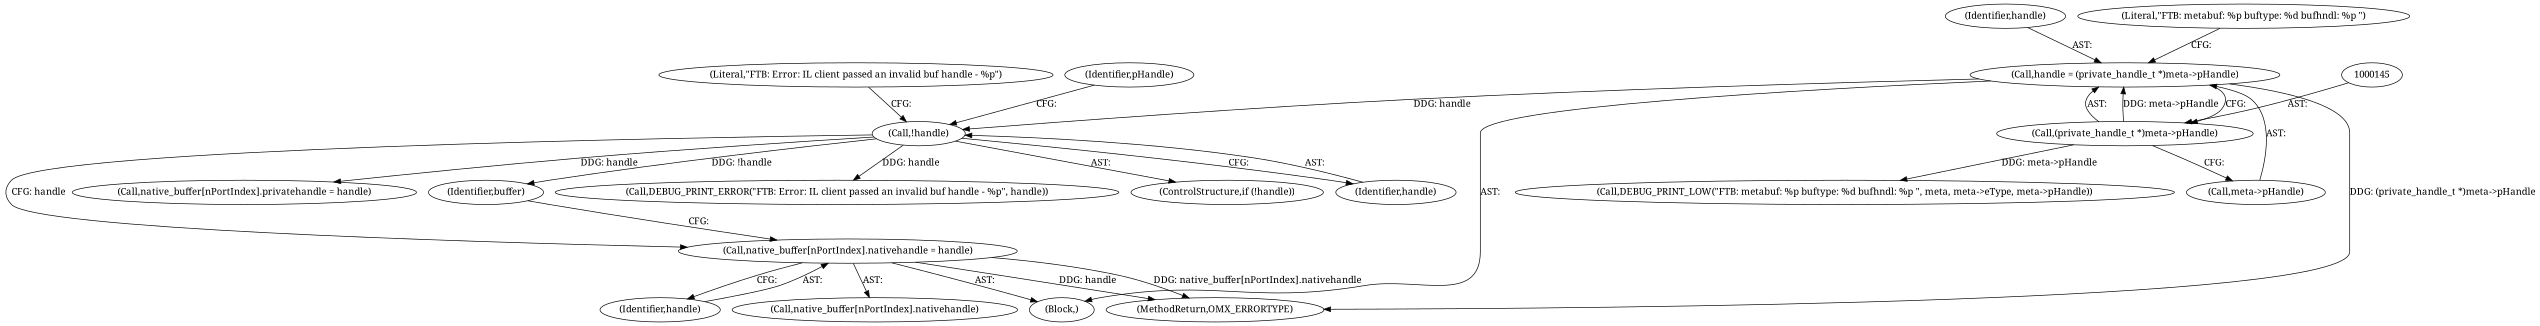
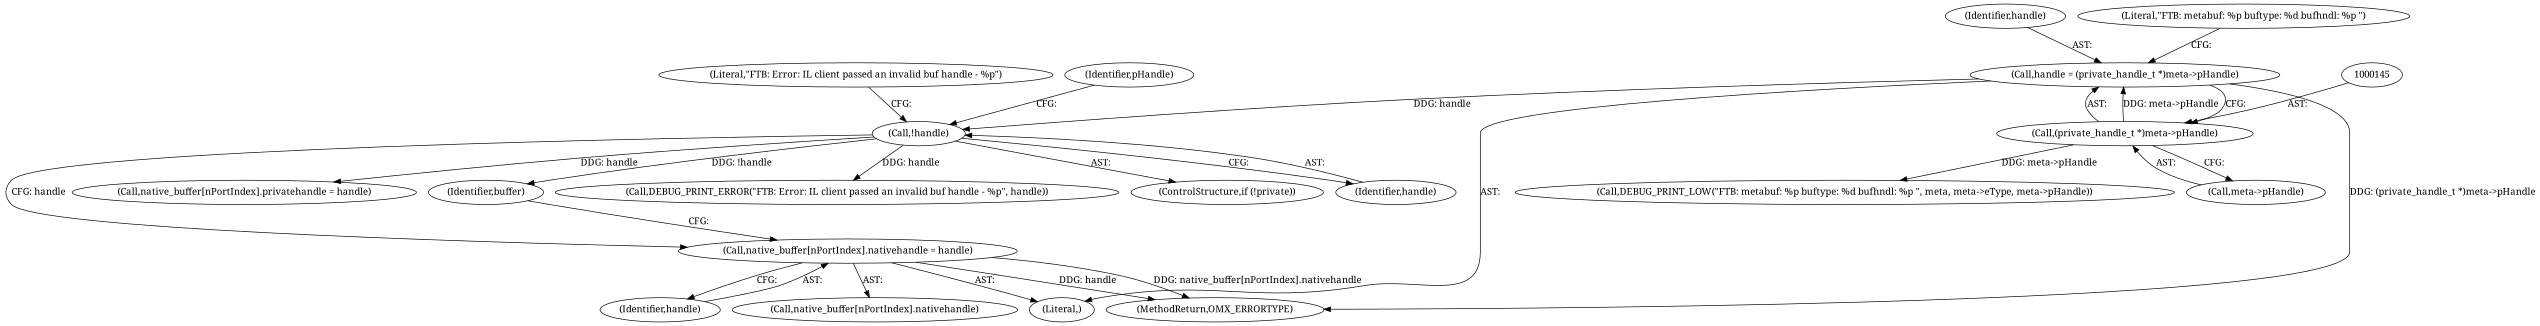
(2264, 120) -> (2166, 173)
(1227, 192) -> (1227, 192)
(1062, 310) -> (1062, 310)
